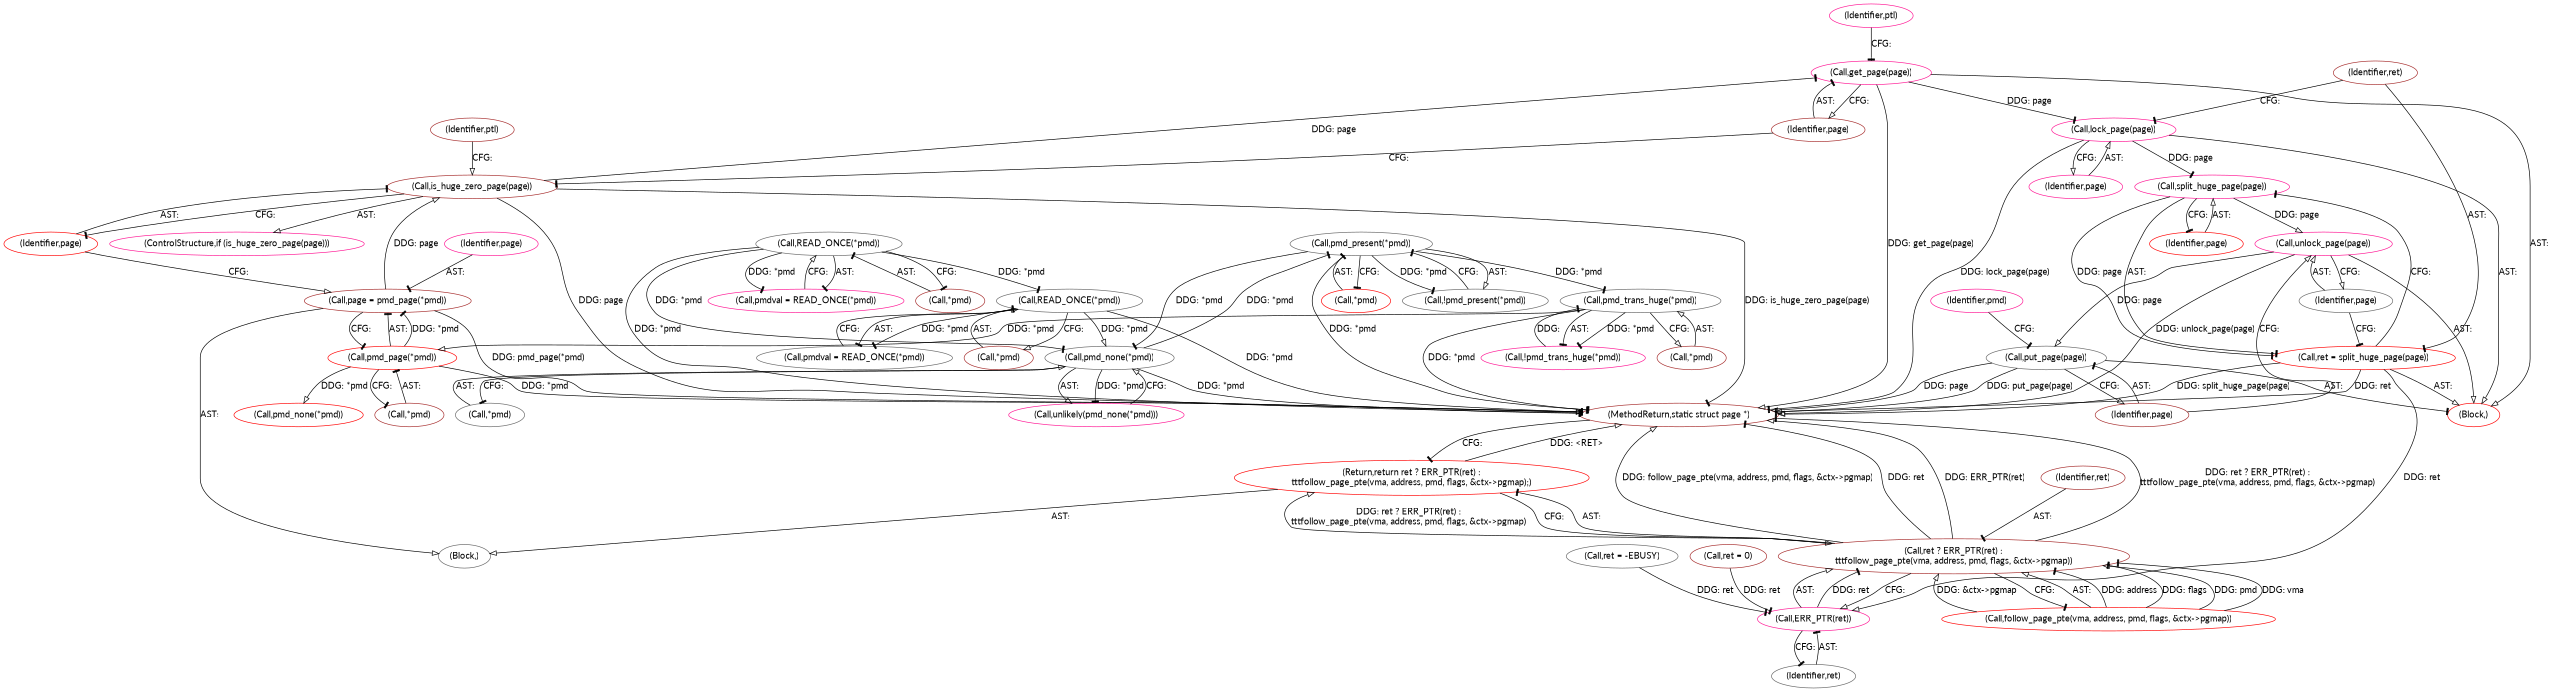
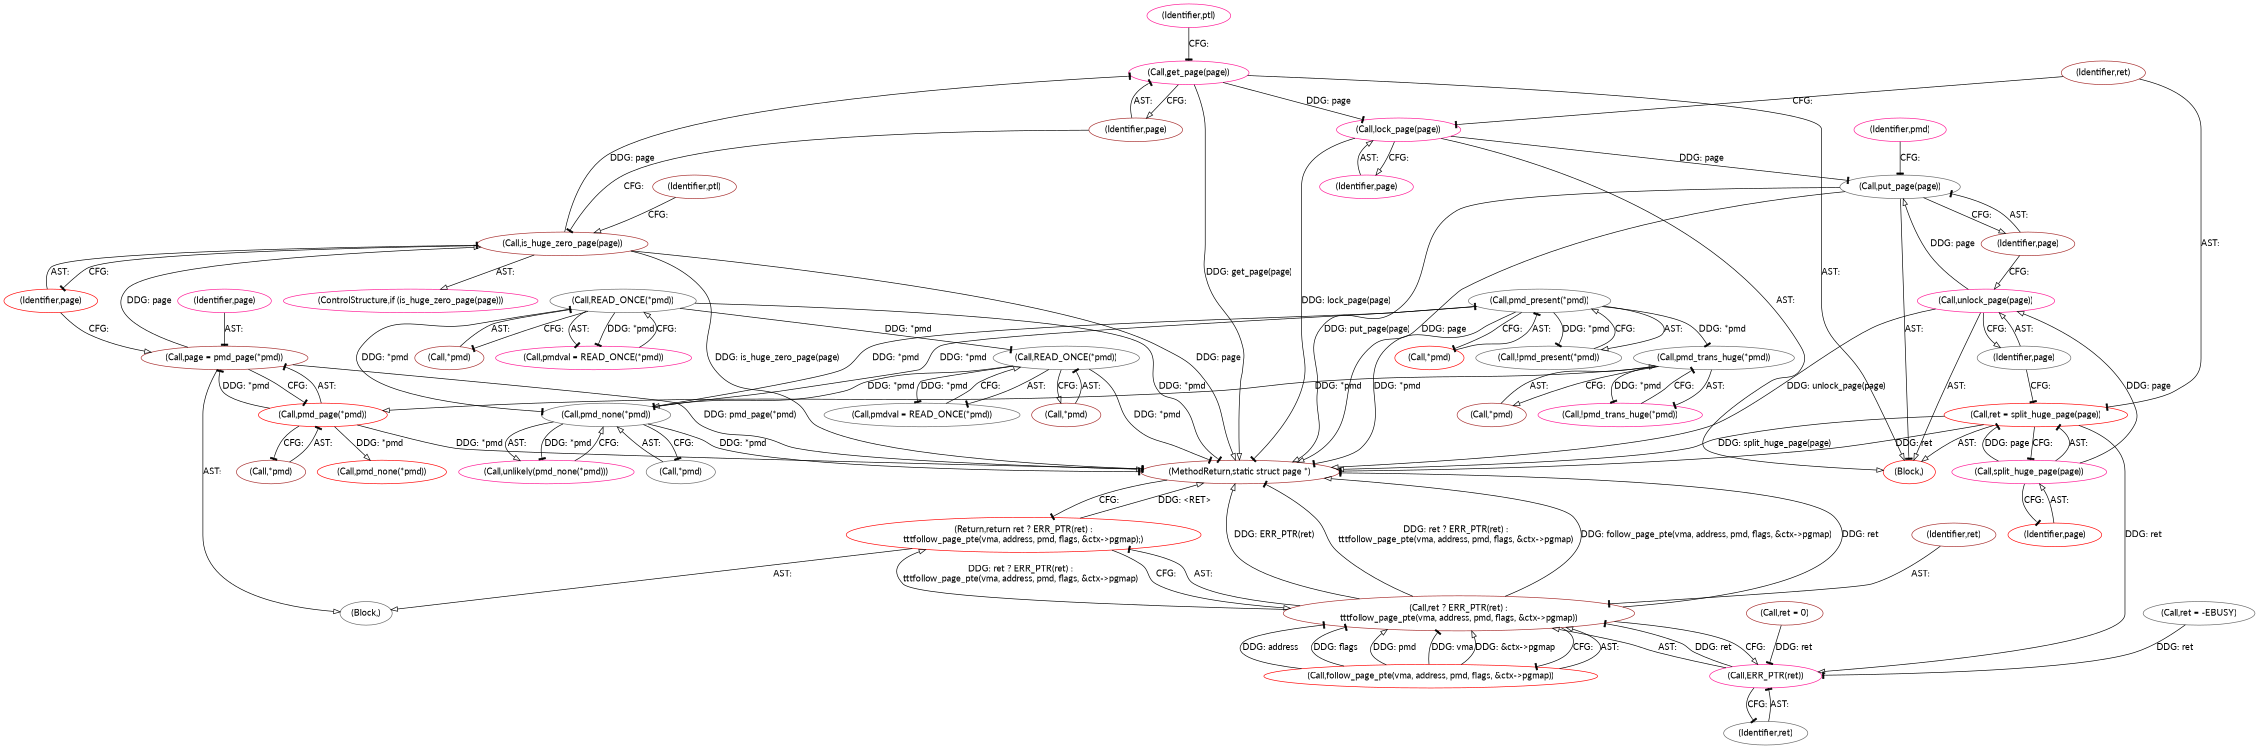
(2161, 157) -> (1648, 158)
(1445, 266) -> (1615, 332)
(1550, 329) -> (1685, 386)
(1423, 359) -> none
